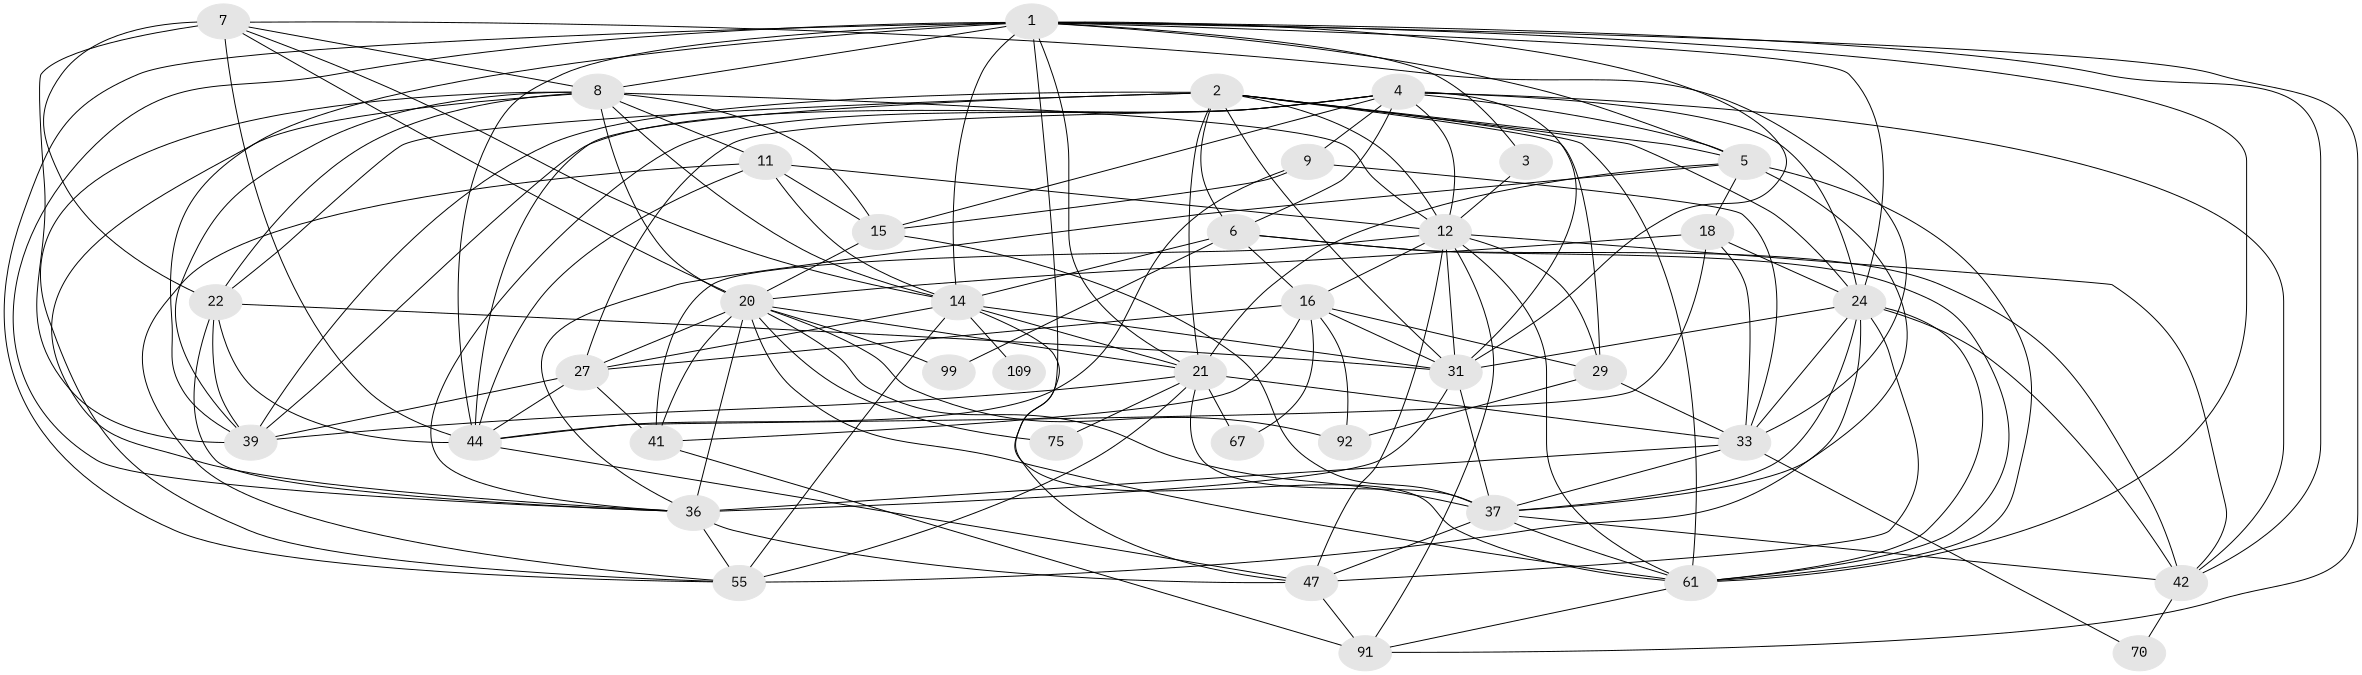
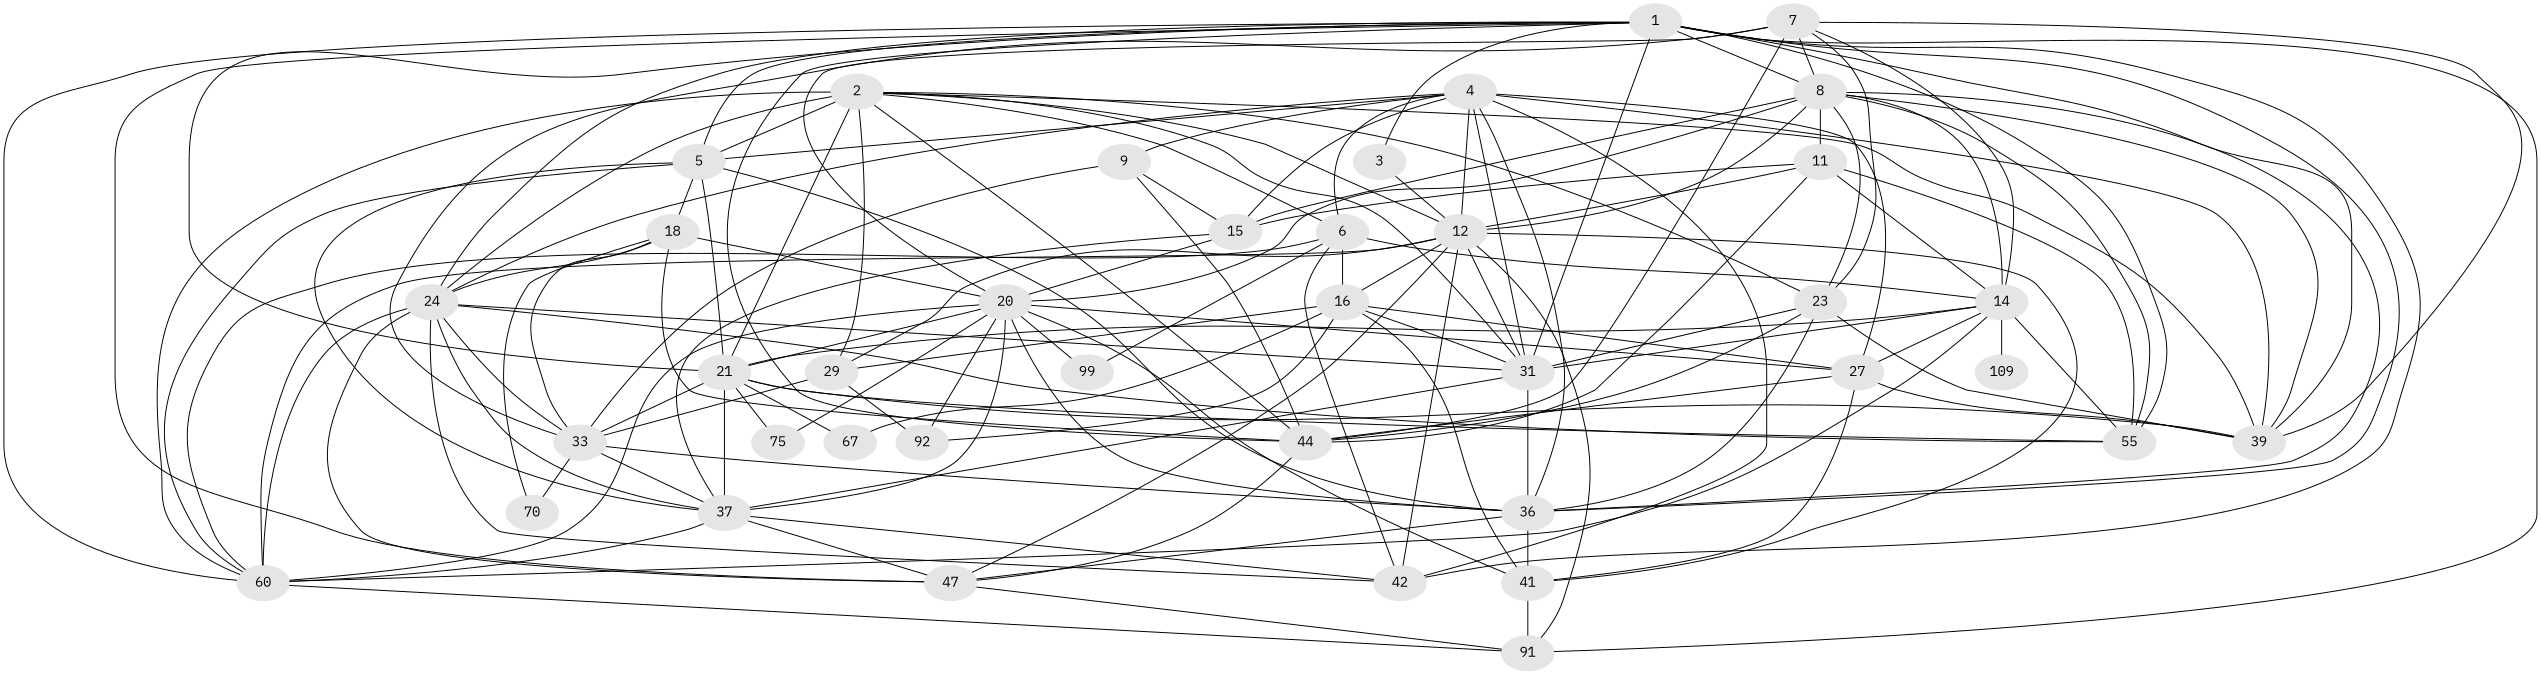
(959, 152) -> none
(216, 302) -> (1820, 302)
(716, 548) -> (1528, 552)
(1691, 583) -> (263, 583)
(2160, 619) -> (511, 325)
